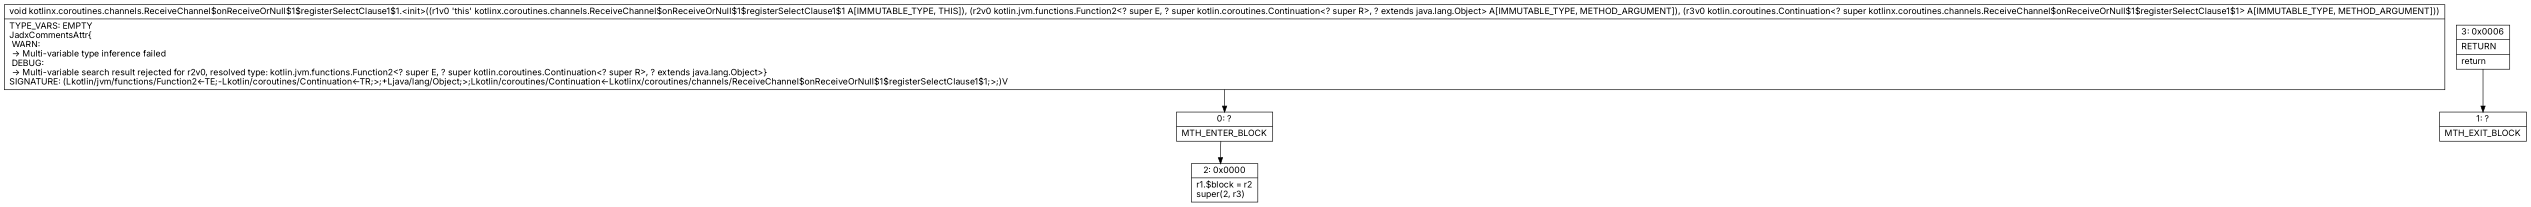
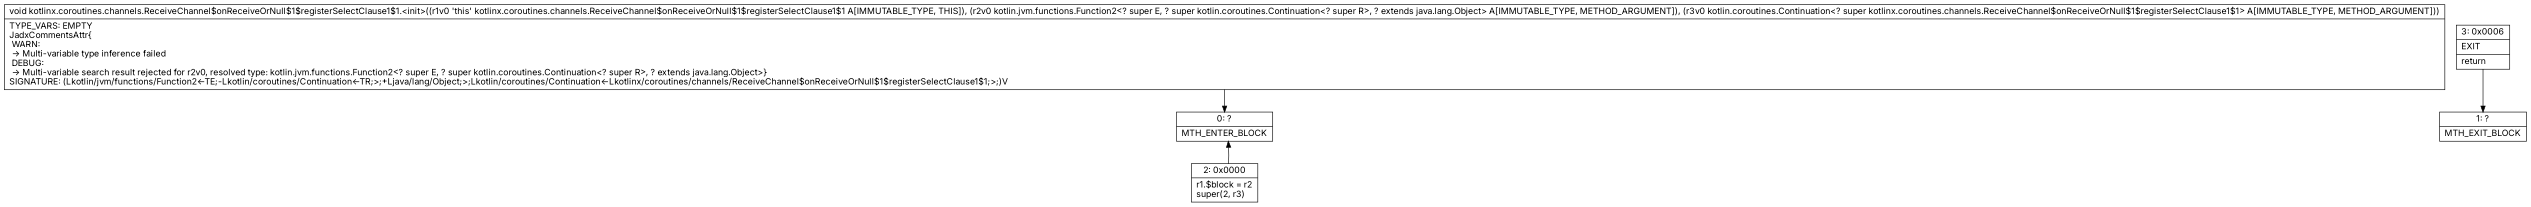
(2479, 47) -> (2471, 47)
(1220, 149) -> (1229, 156)
